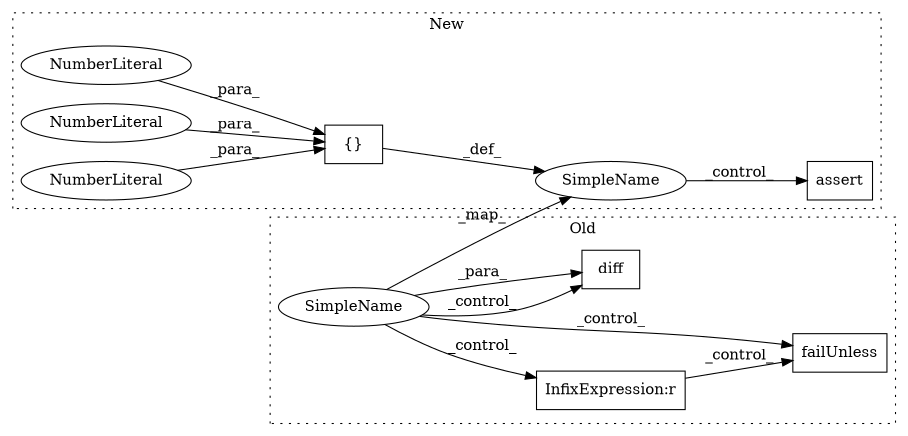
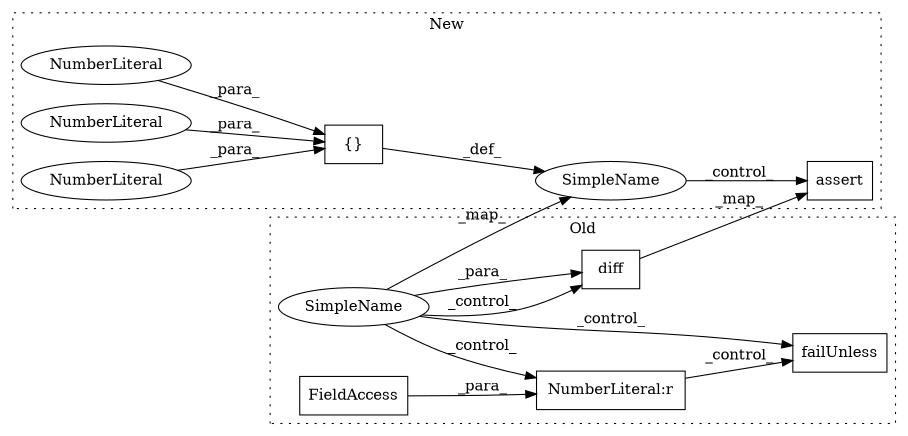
none -> (718, 228)
(611, 390) -> (611, 390)
none -> (354, 396)
